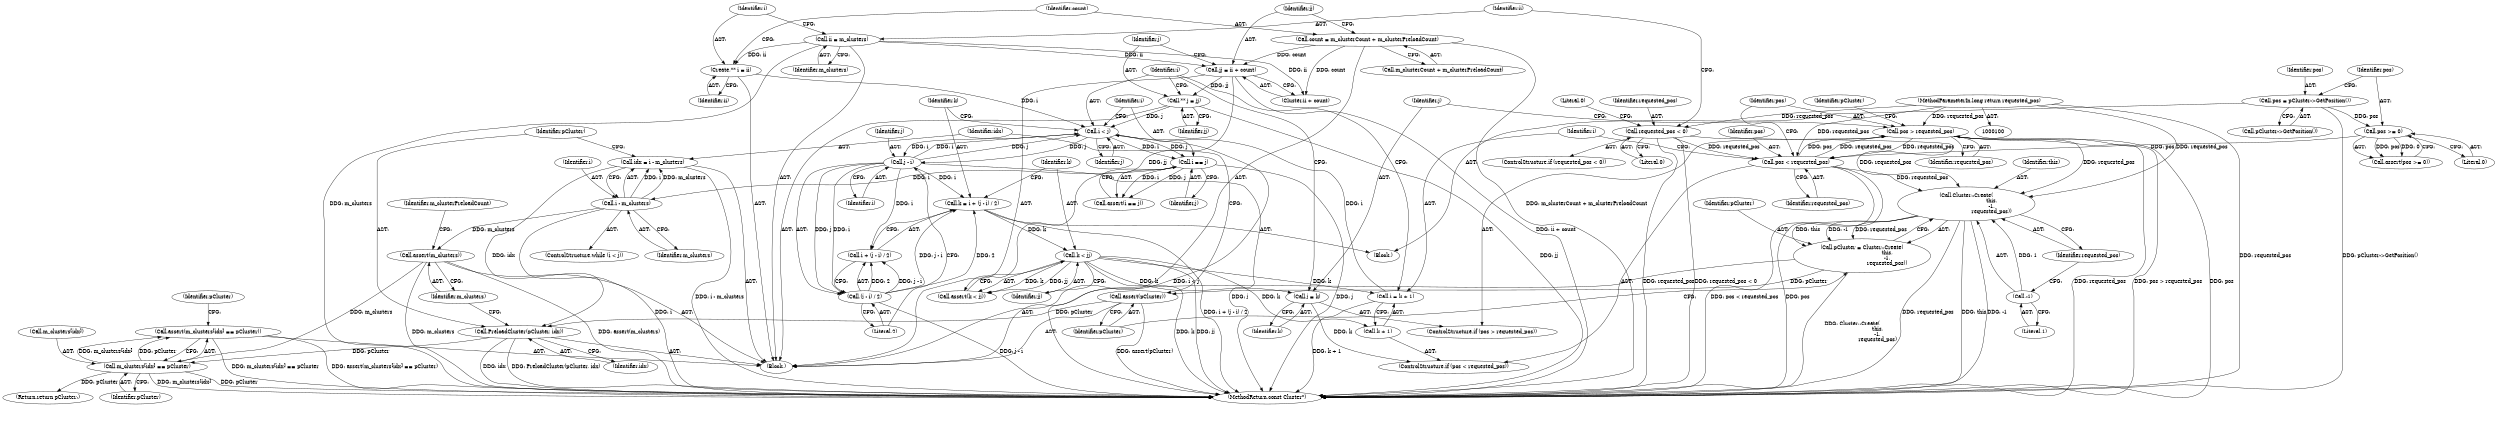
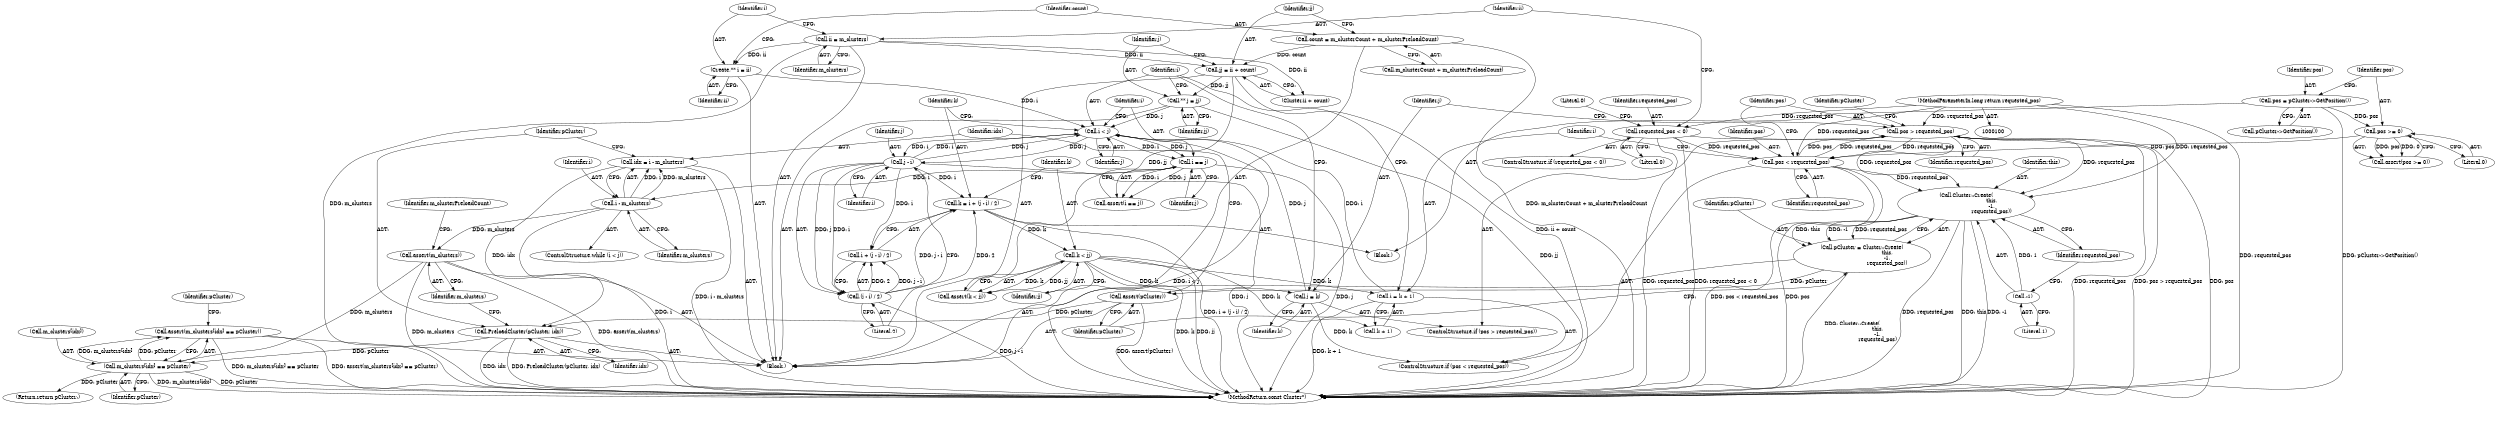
(1318, 62) -> none
none -> (1265, 162)
(1413, 348) -> (1535, 309)
